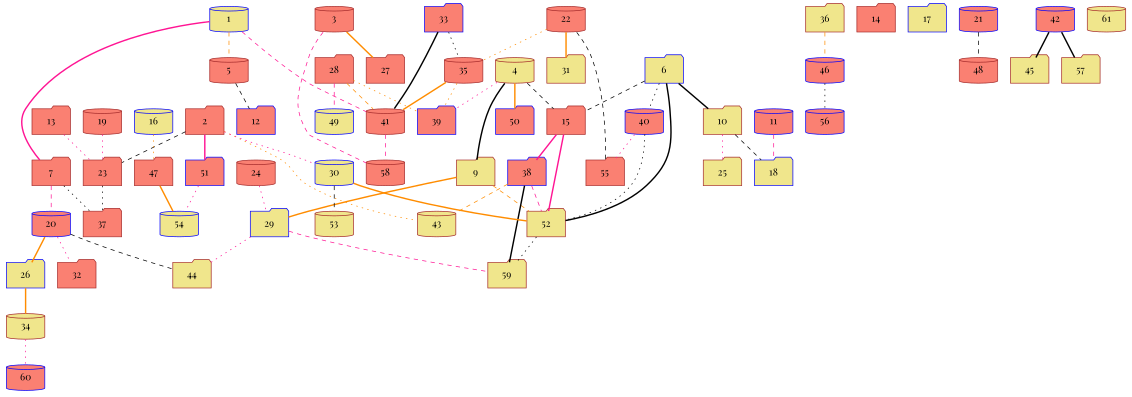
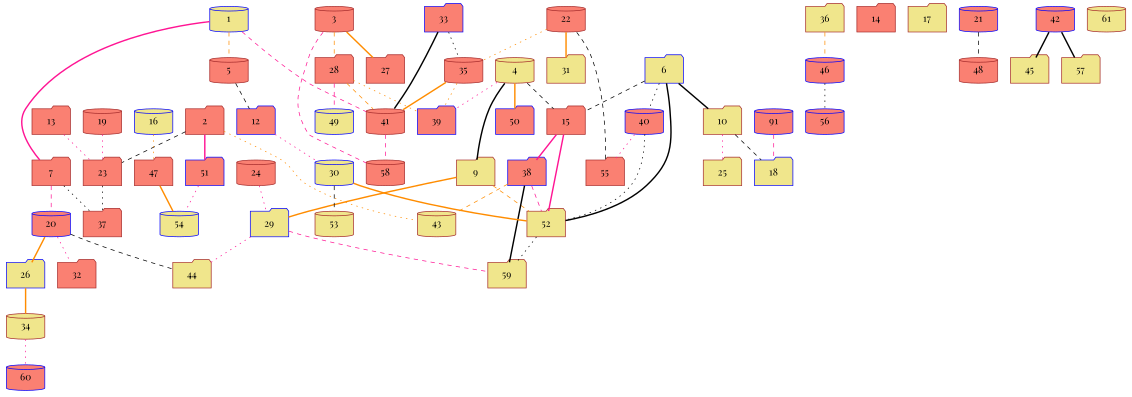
(927, 19) -> (927, 19)
none -> (334, 45)
(774, 122) -> (774, 122)
(269, 148) -> (296, 148)
